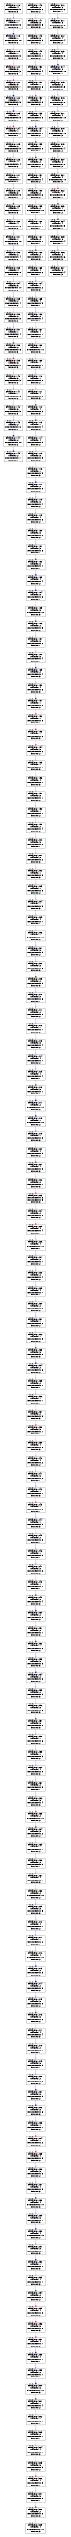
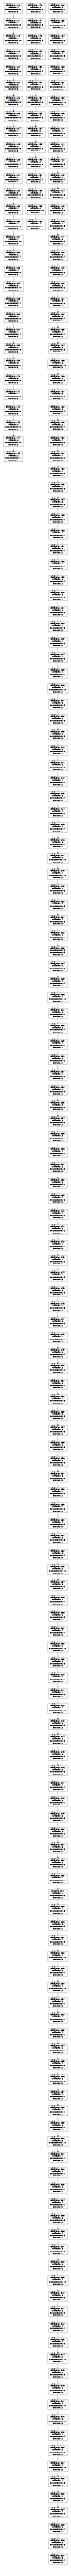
(36, 240) -> none
(36, 433) -> (58, 186)
(36, 2142) -> (58, 1894)
none -> (58, 2288)
